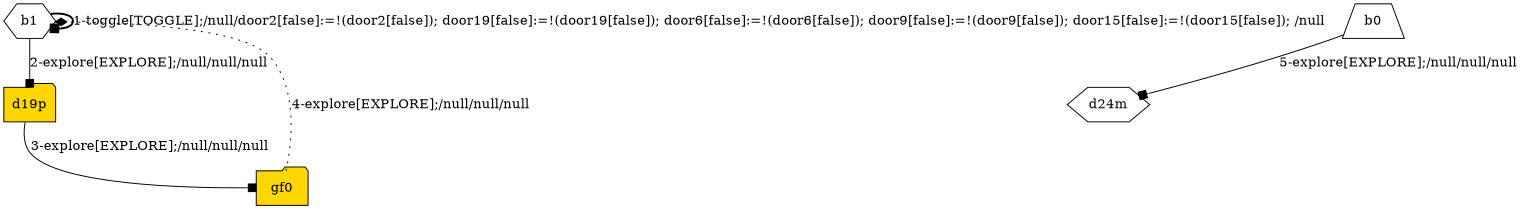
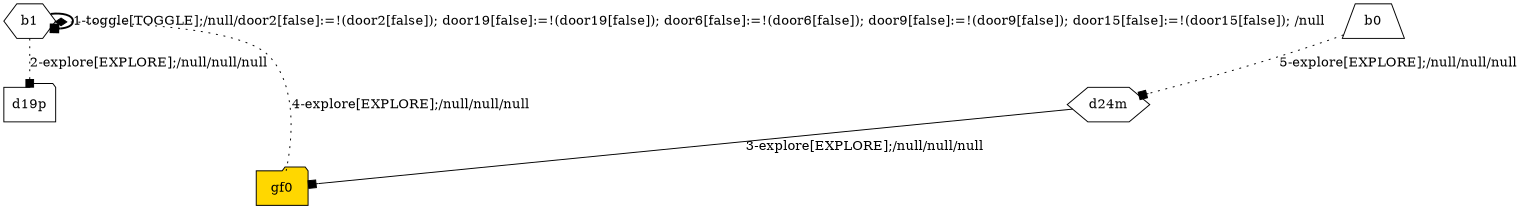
(30, 58) -> (30, 58)
(1247, 66) -> (1247, 66)
(30, 105) -> (30, 105)
(119, 182) -> (696, 146)
